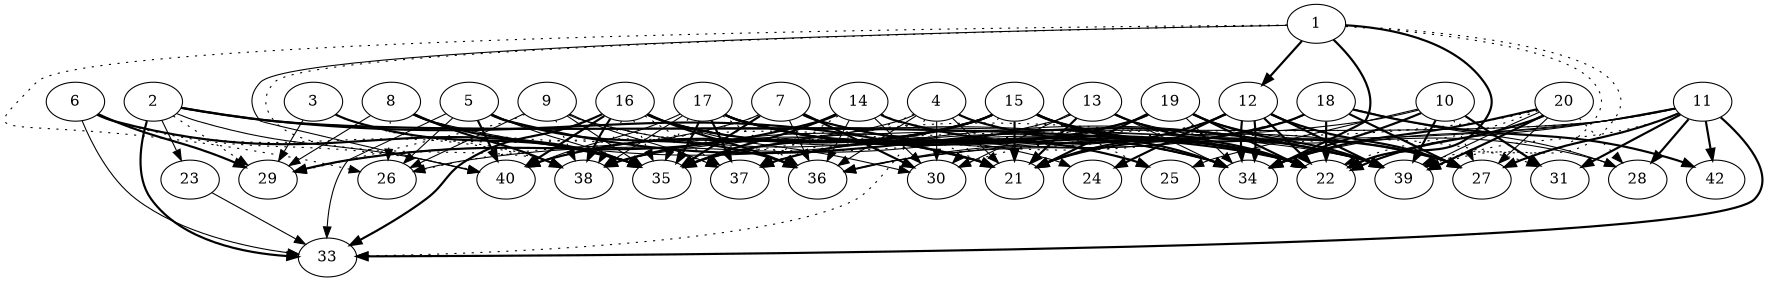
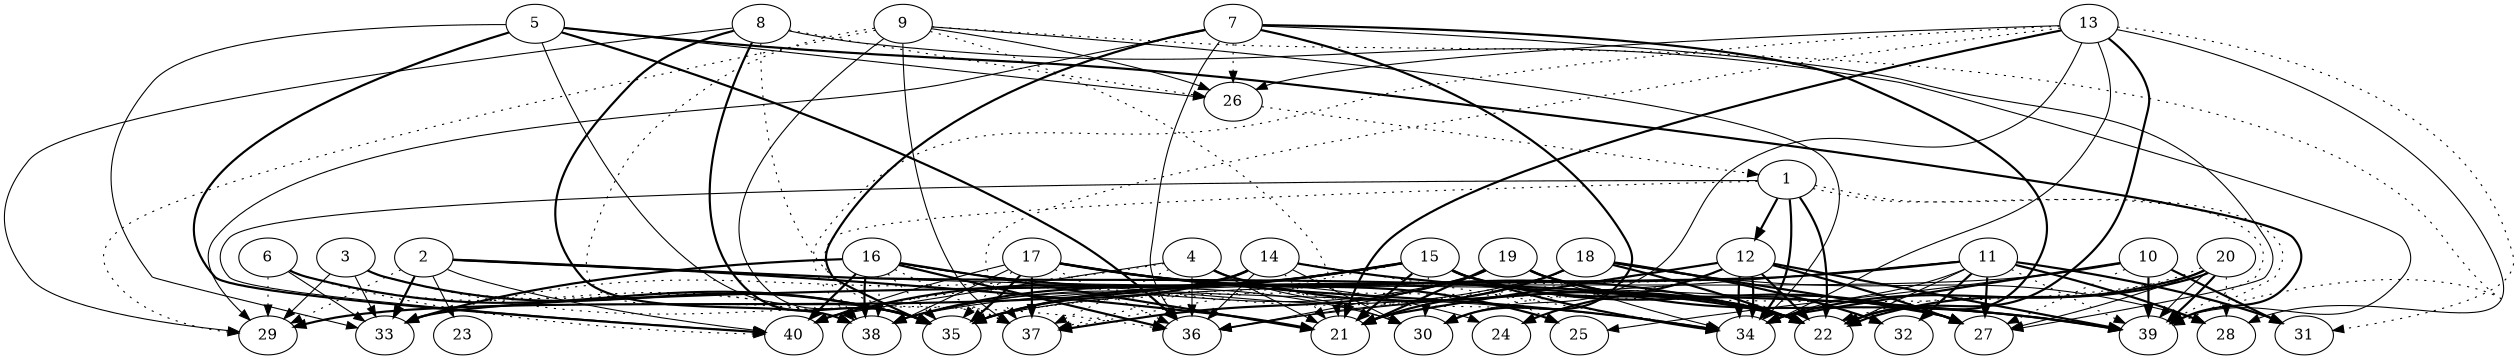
(461, 42) -> (1505, 140)
(201, 150) -> (268, 297)
(1716, 180) -> (1904, 335)
(254, 216) -> (363, 292)
